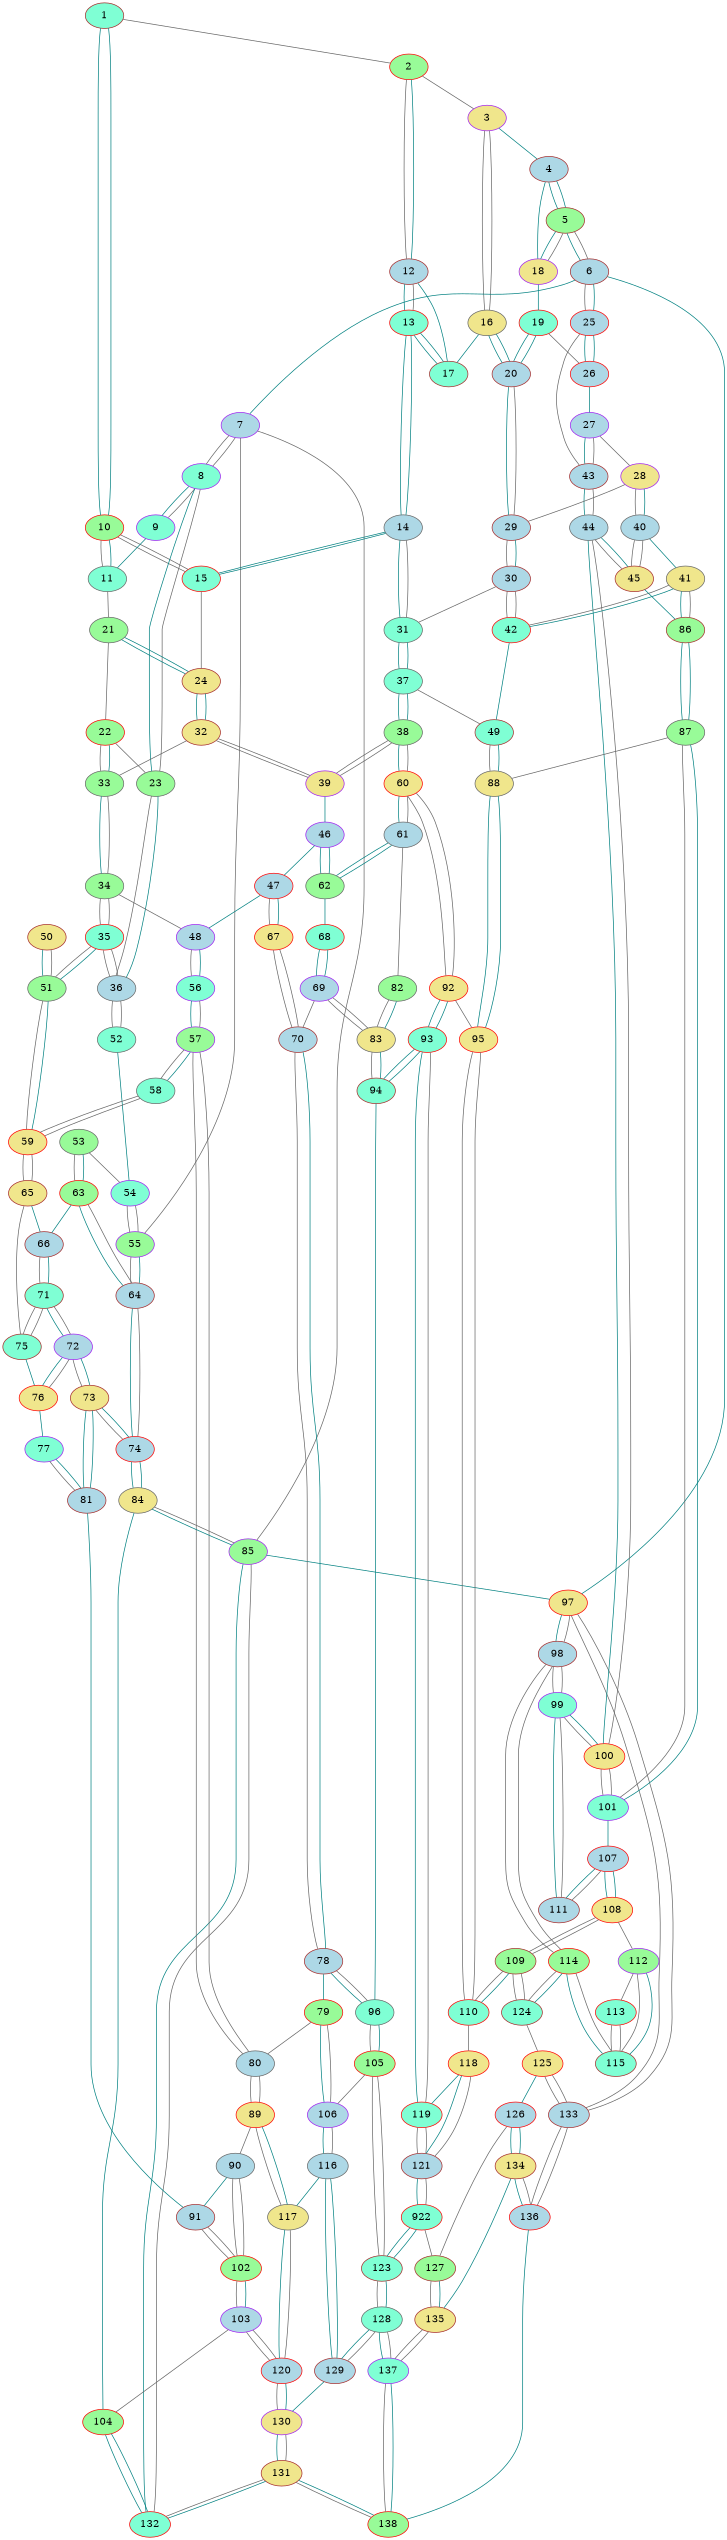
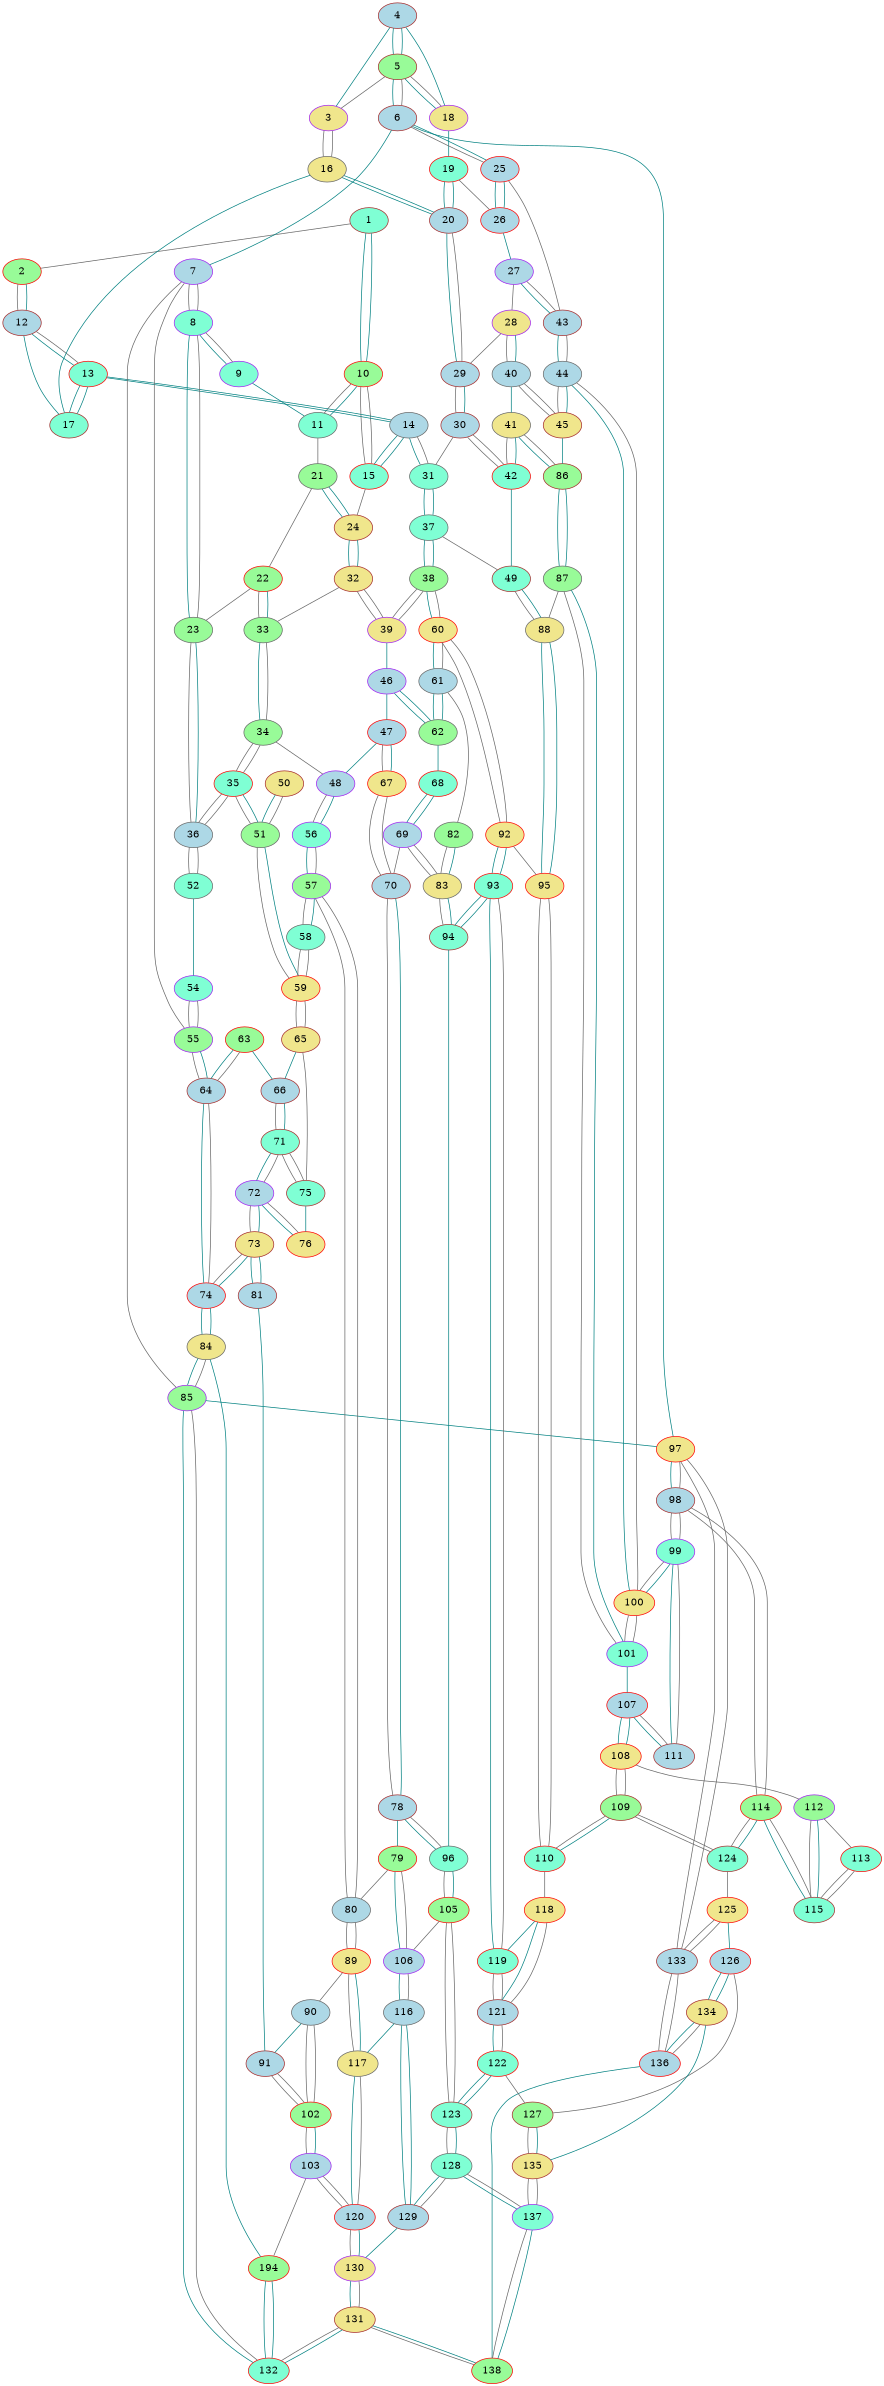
(448, 92) -> (363, 92)
(79, 1142) -> none
(44, 1449) -> none
(422, 2217) -> (498, 2064)
(103, 2422) -> (269, 2268)
